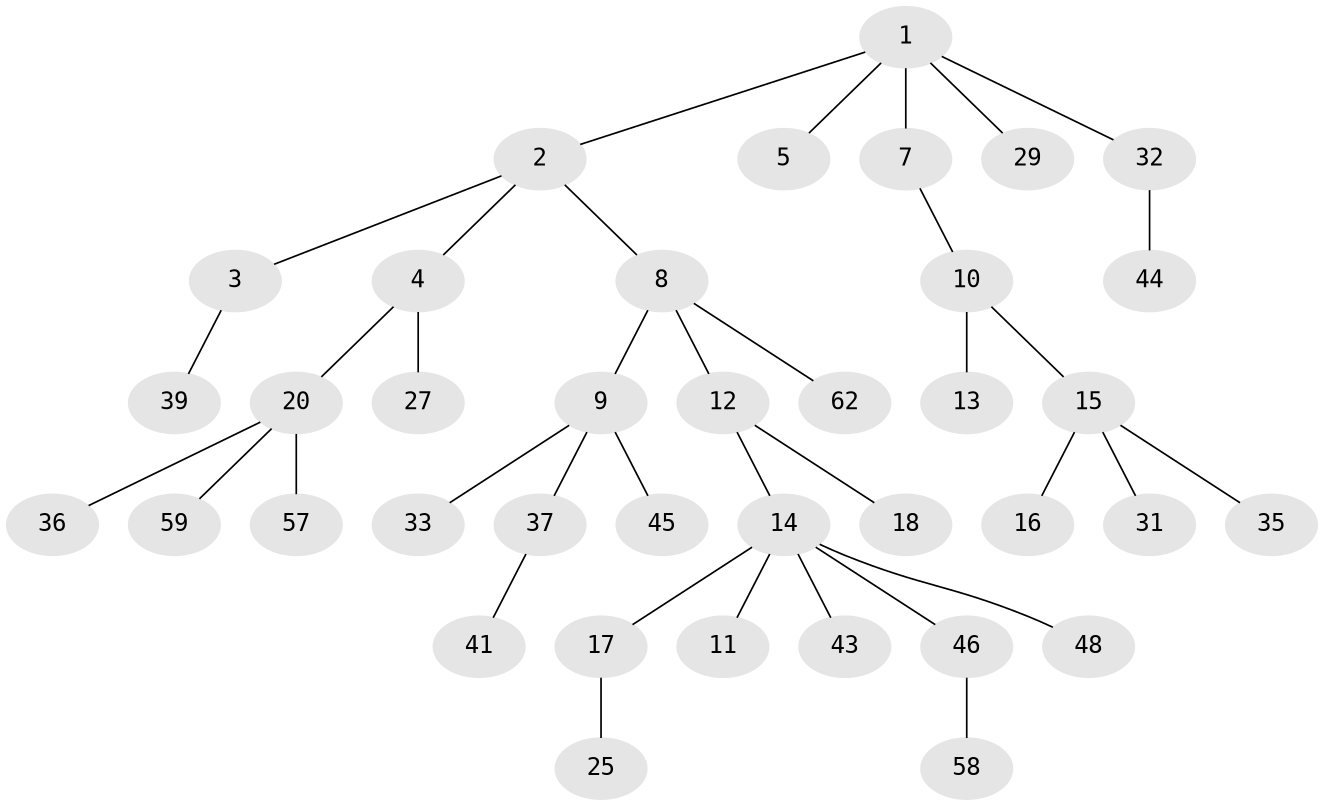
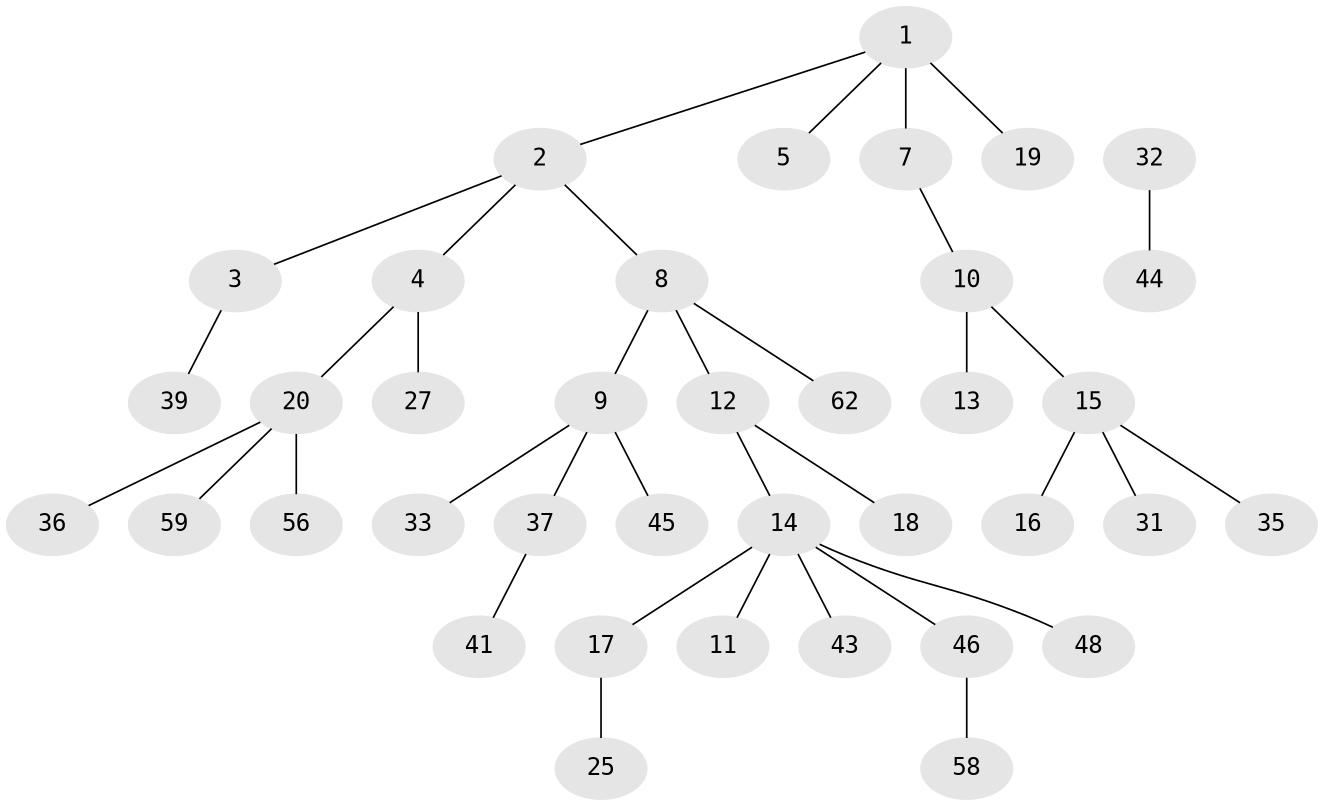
(1028, 98) -> none
(1028, 159) -> (1028, 159)
(296, 525) -> (296, 525)
